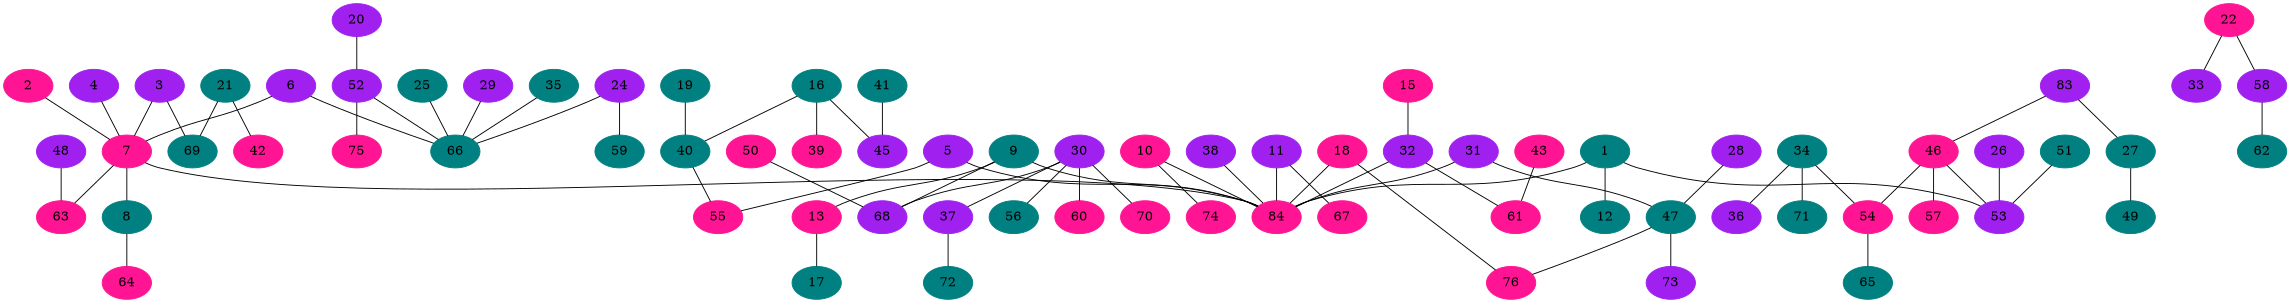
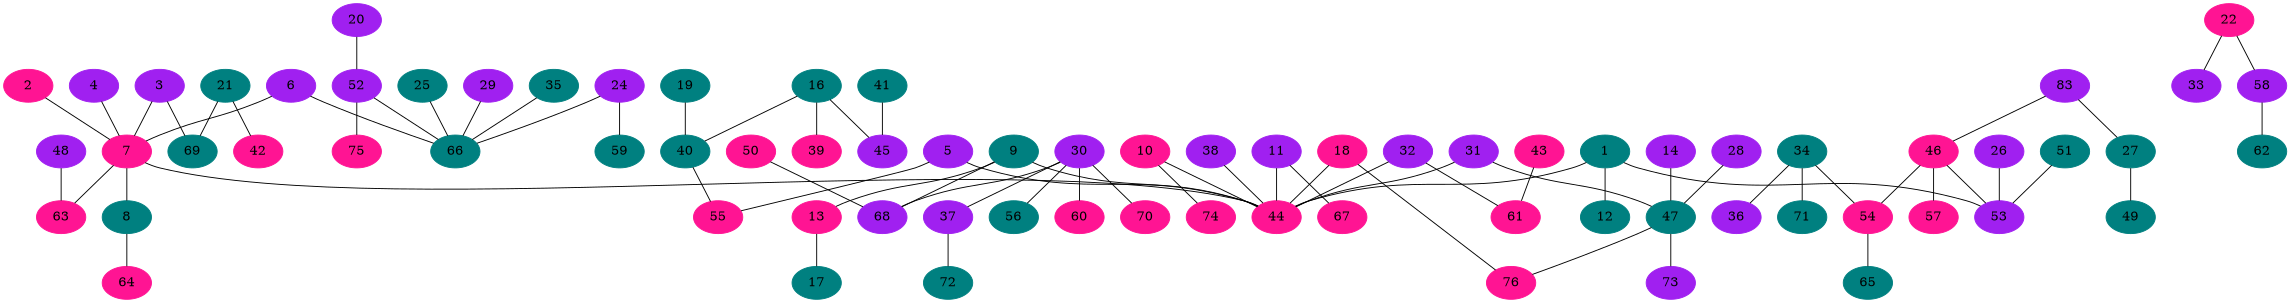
(1408, 86) -> none
none -> (1671, 151)
(1277, 217) -> (1277, 217)
